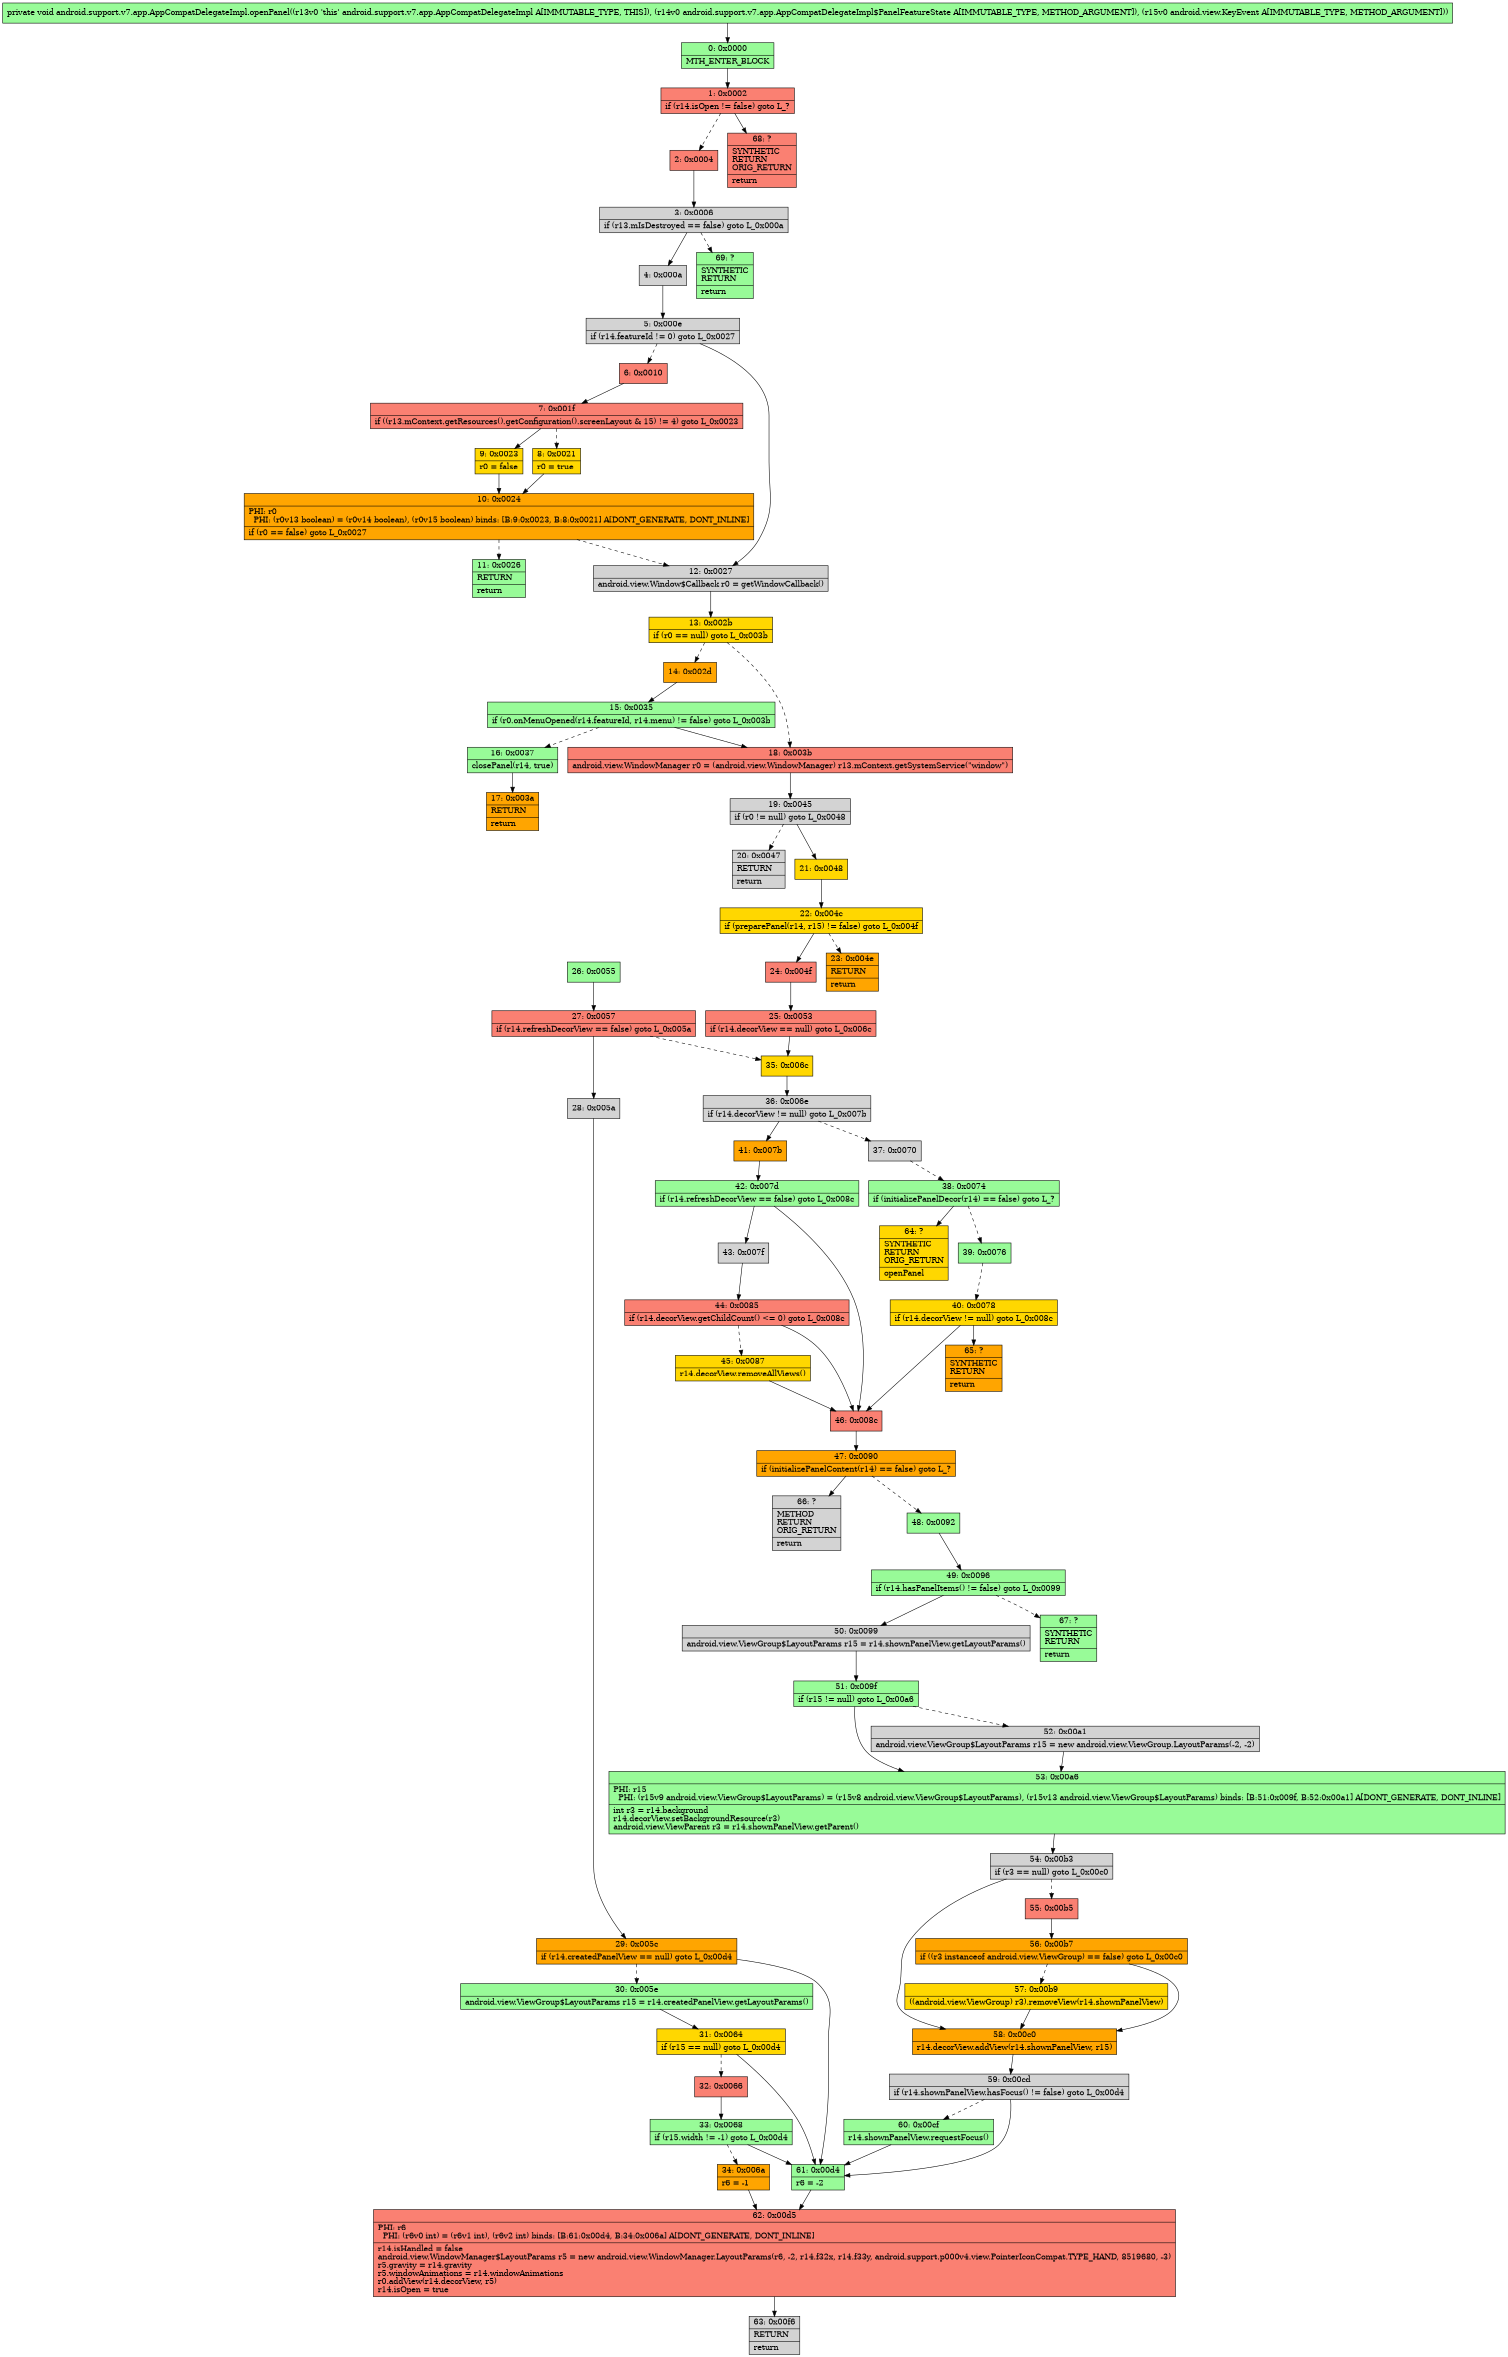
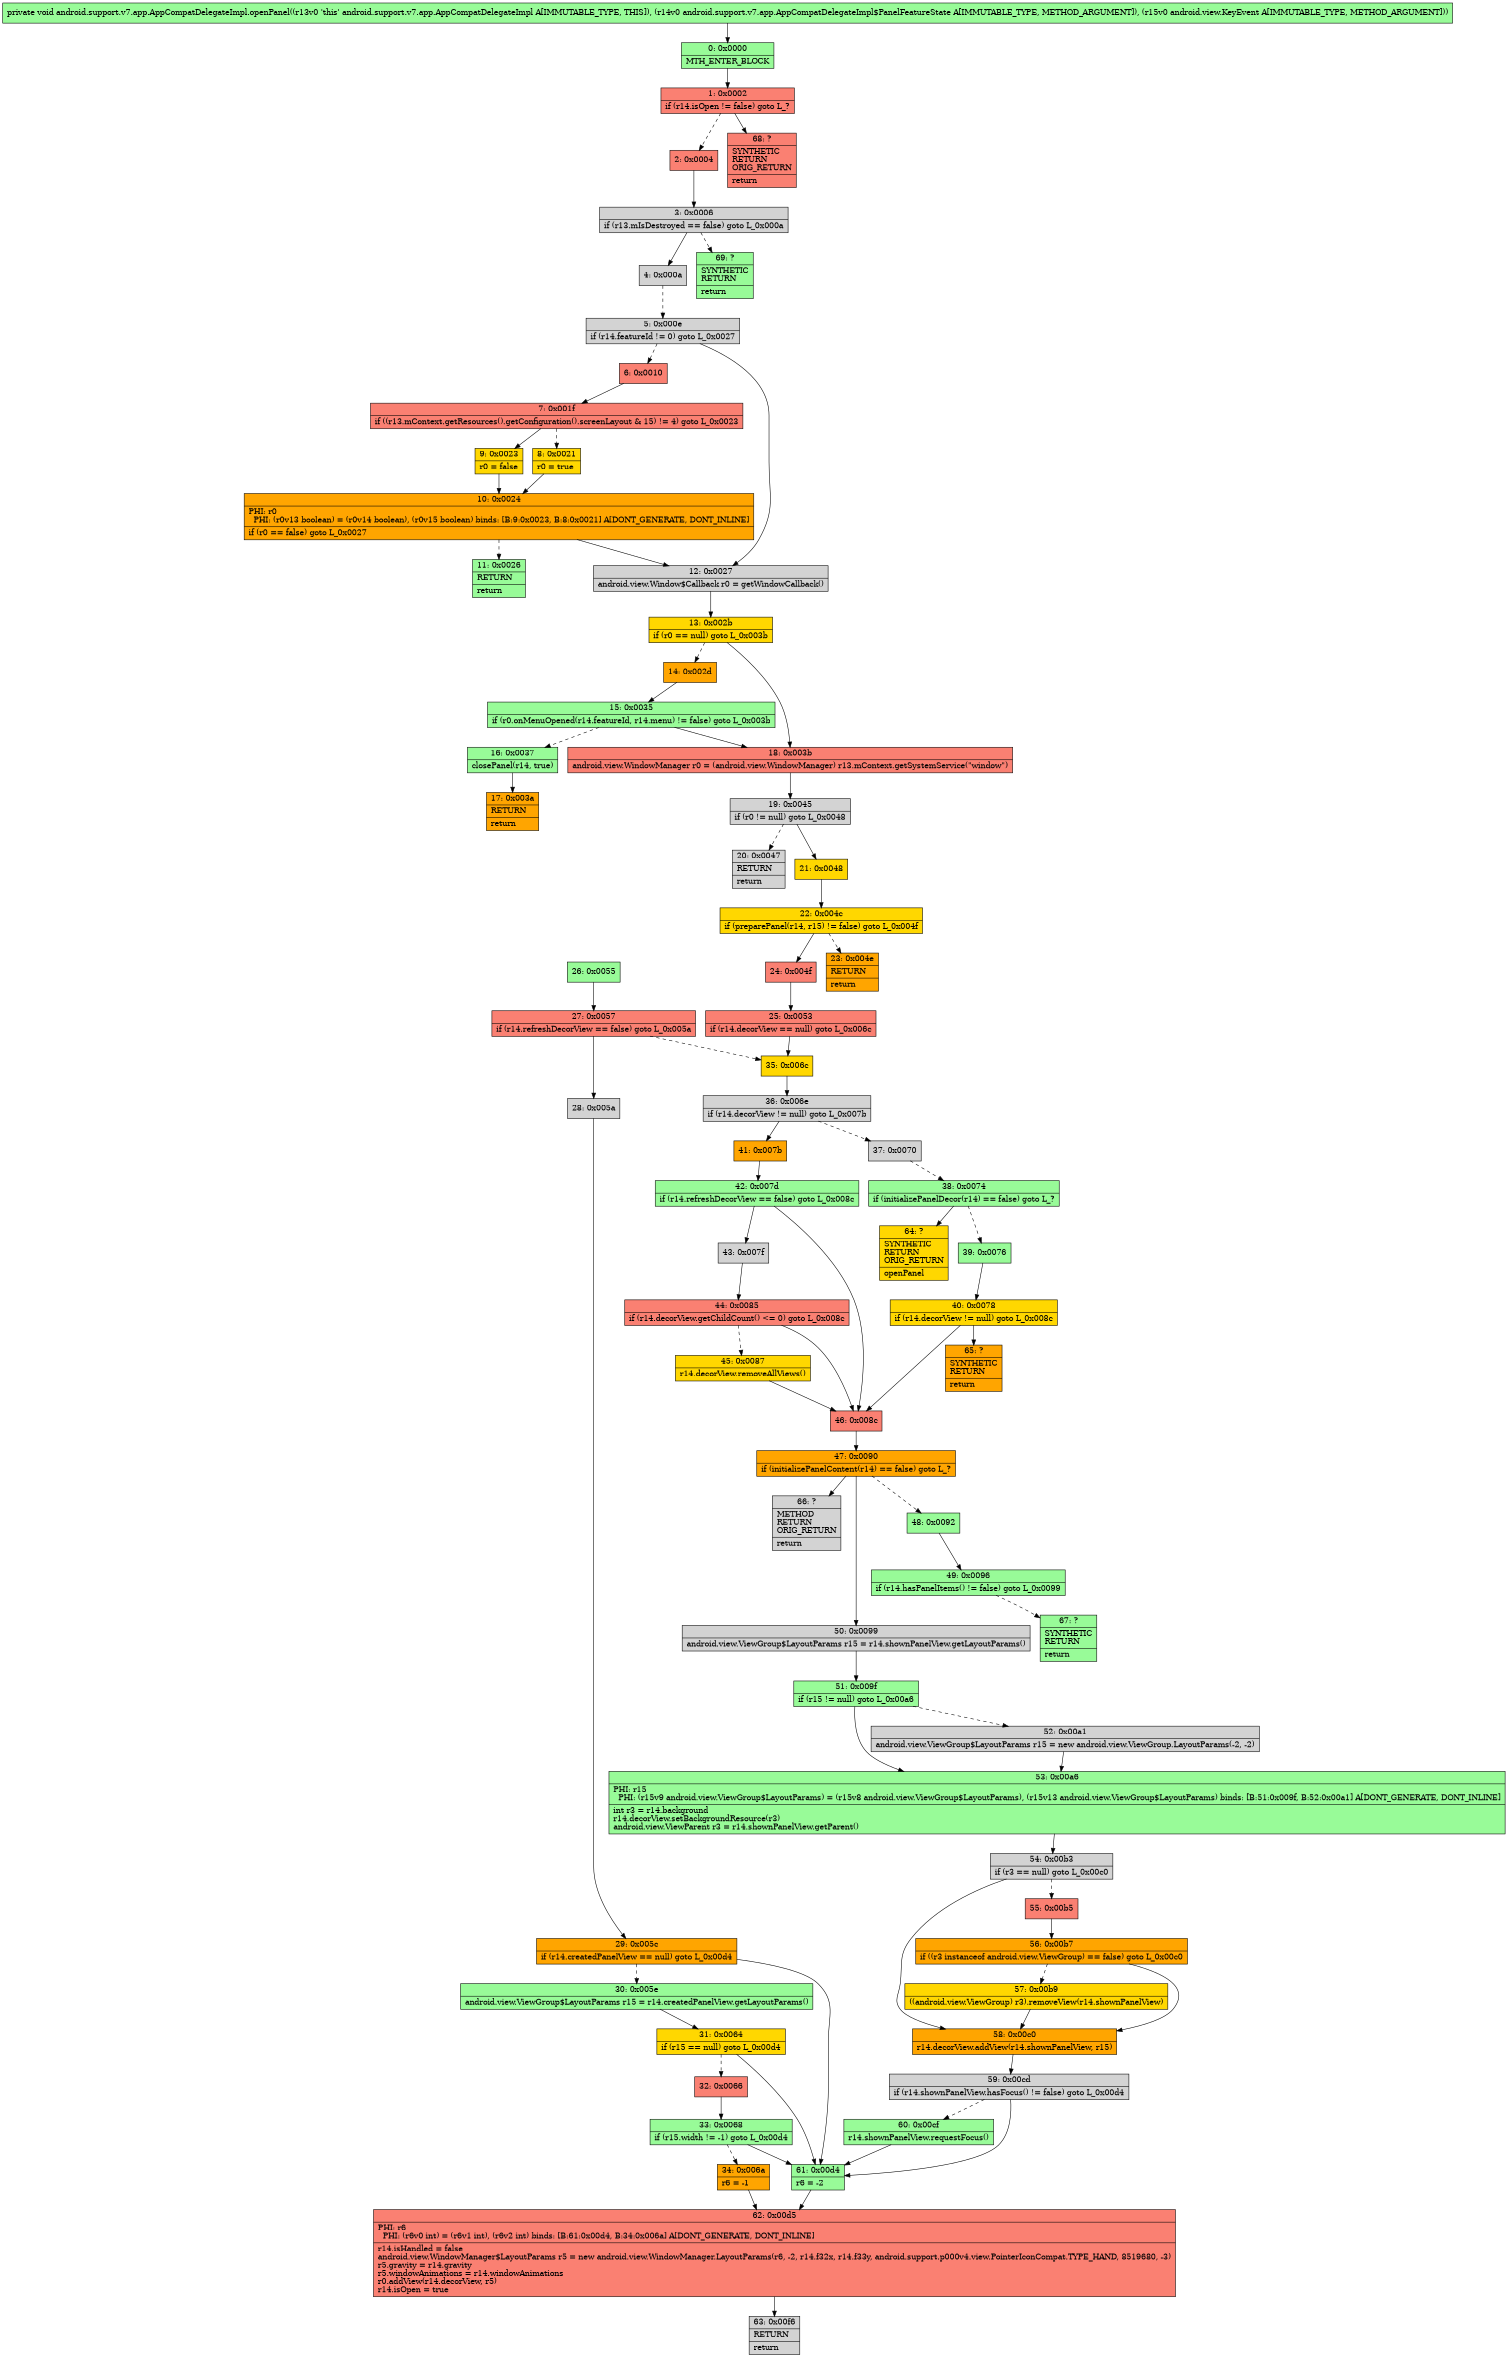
(663, 299) -> (663, 299)
(620, 552) -> (620, 552)
(770, 686) -> (770, 686)
(980, 1279) -> (980, 1279)
(915, 1609) -> (856, 1548)
